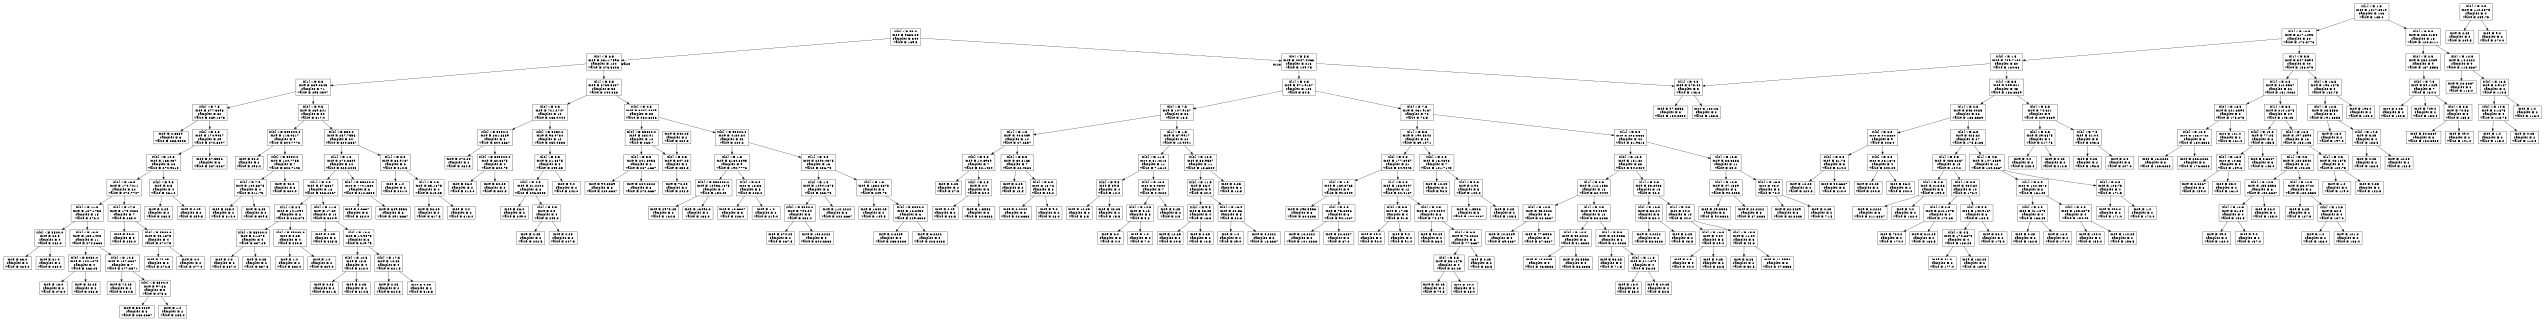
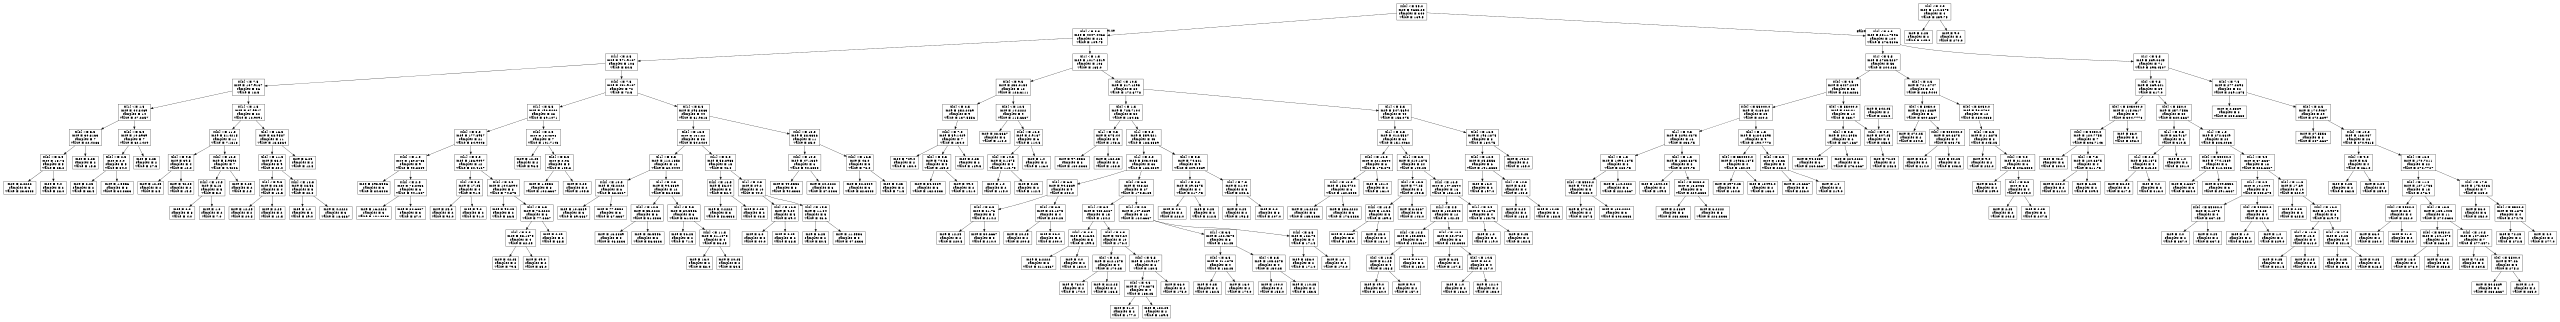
(1494, 75) -> (1090, 48)
